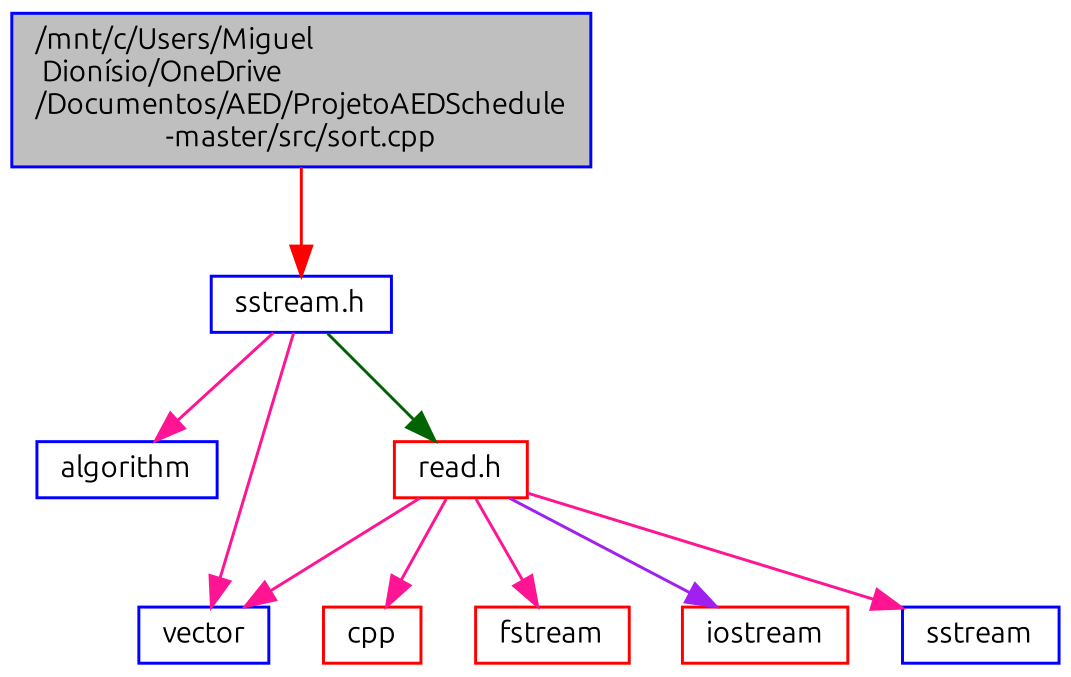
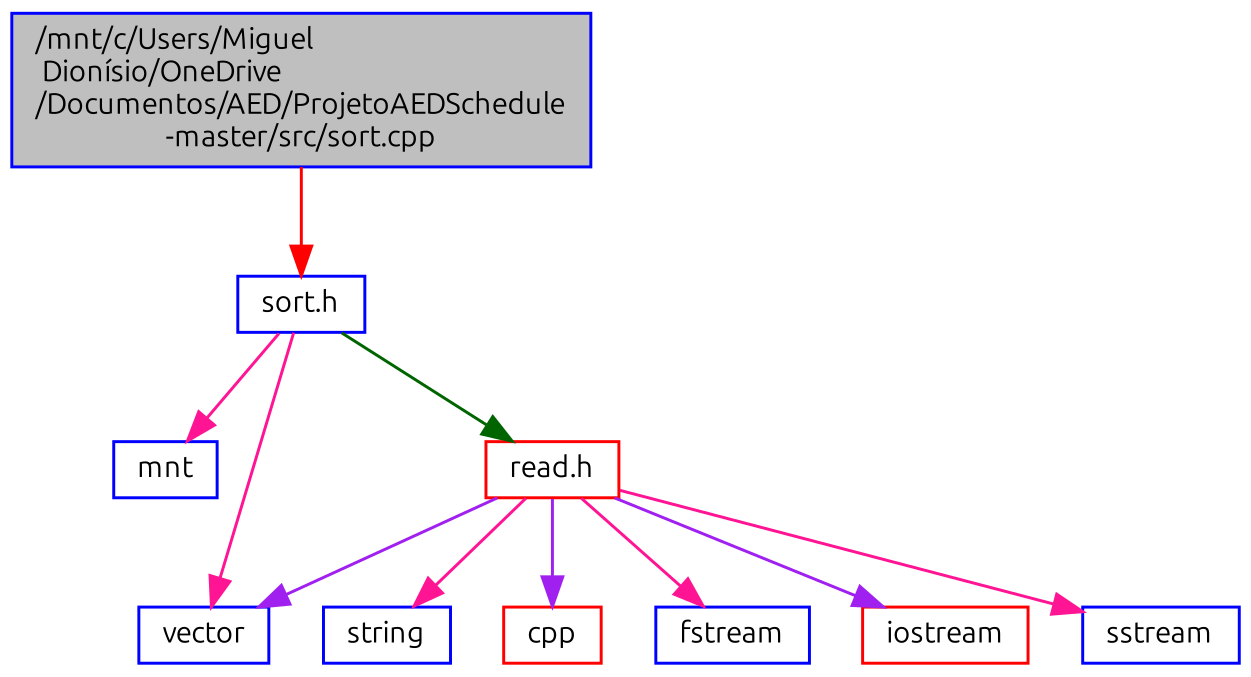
(301, 304) -> (301, 304)
(127, 470) -> (165, 470)
(424, 540) -> (552, 538)
(345, 544) -> (392, 546)
none -> (387, 635)
(552, 635) -> (733, 635)
